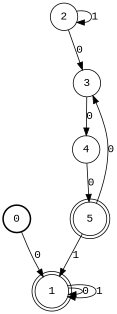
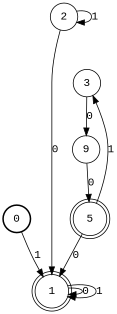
(74, 46) -> (52, 148)
(86, 149) -> (86, 149)
(111, 149) -> (111, 149)
(38, 255) -> (38, 255)
(76, 255) -> (76, 255)
